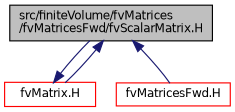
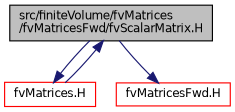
(156, 66) -> (134, 58)
(50, 94) -> (50, 94)
